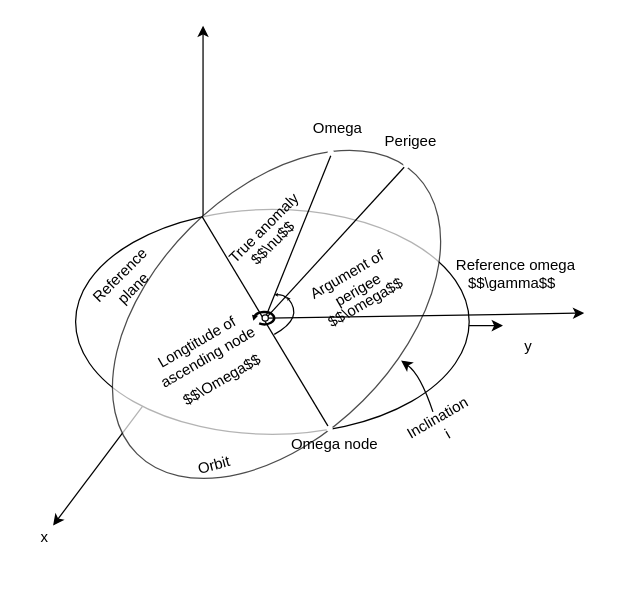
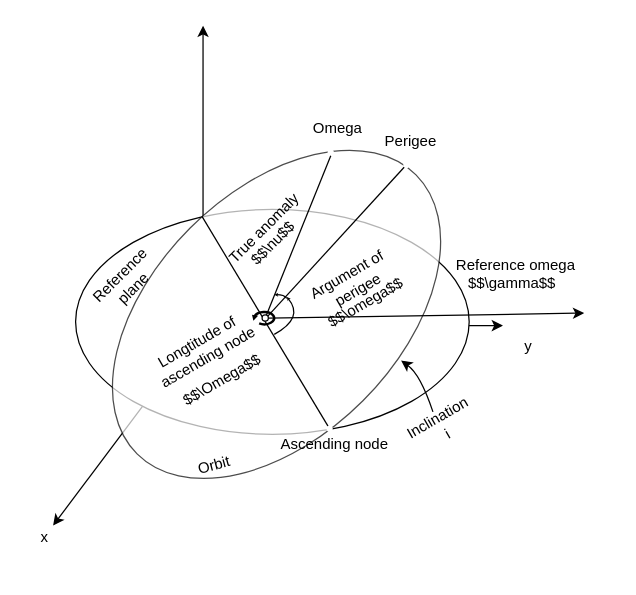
(335, 444) -> (335, 444)
